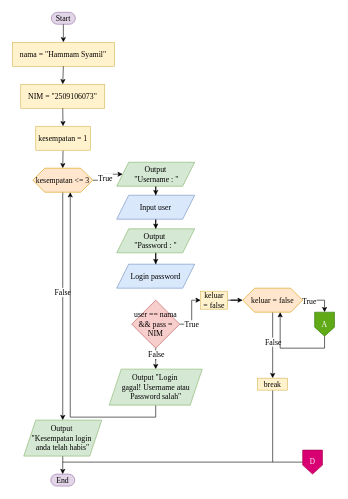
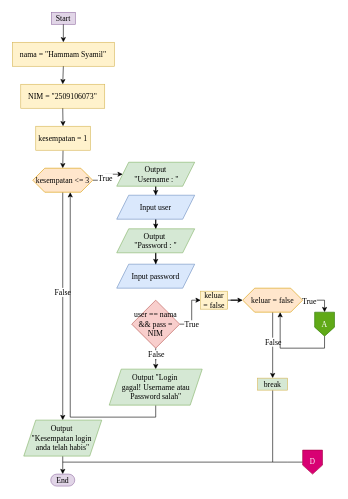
(63, 18) -> (63, 18)
(156, 276) -> (156, 276)
(273, 384) -> (273, 384)
